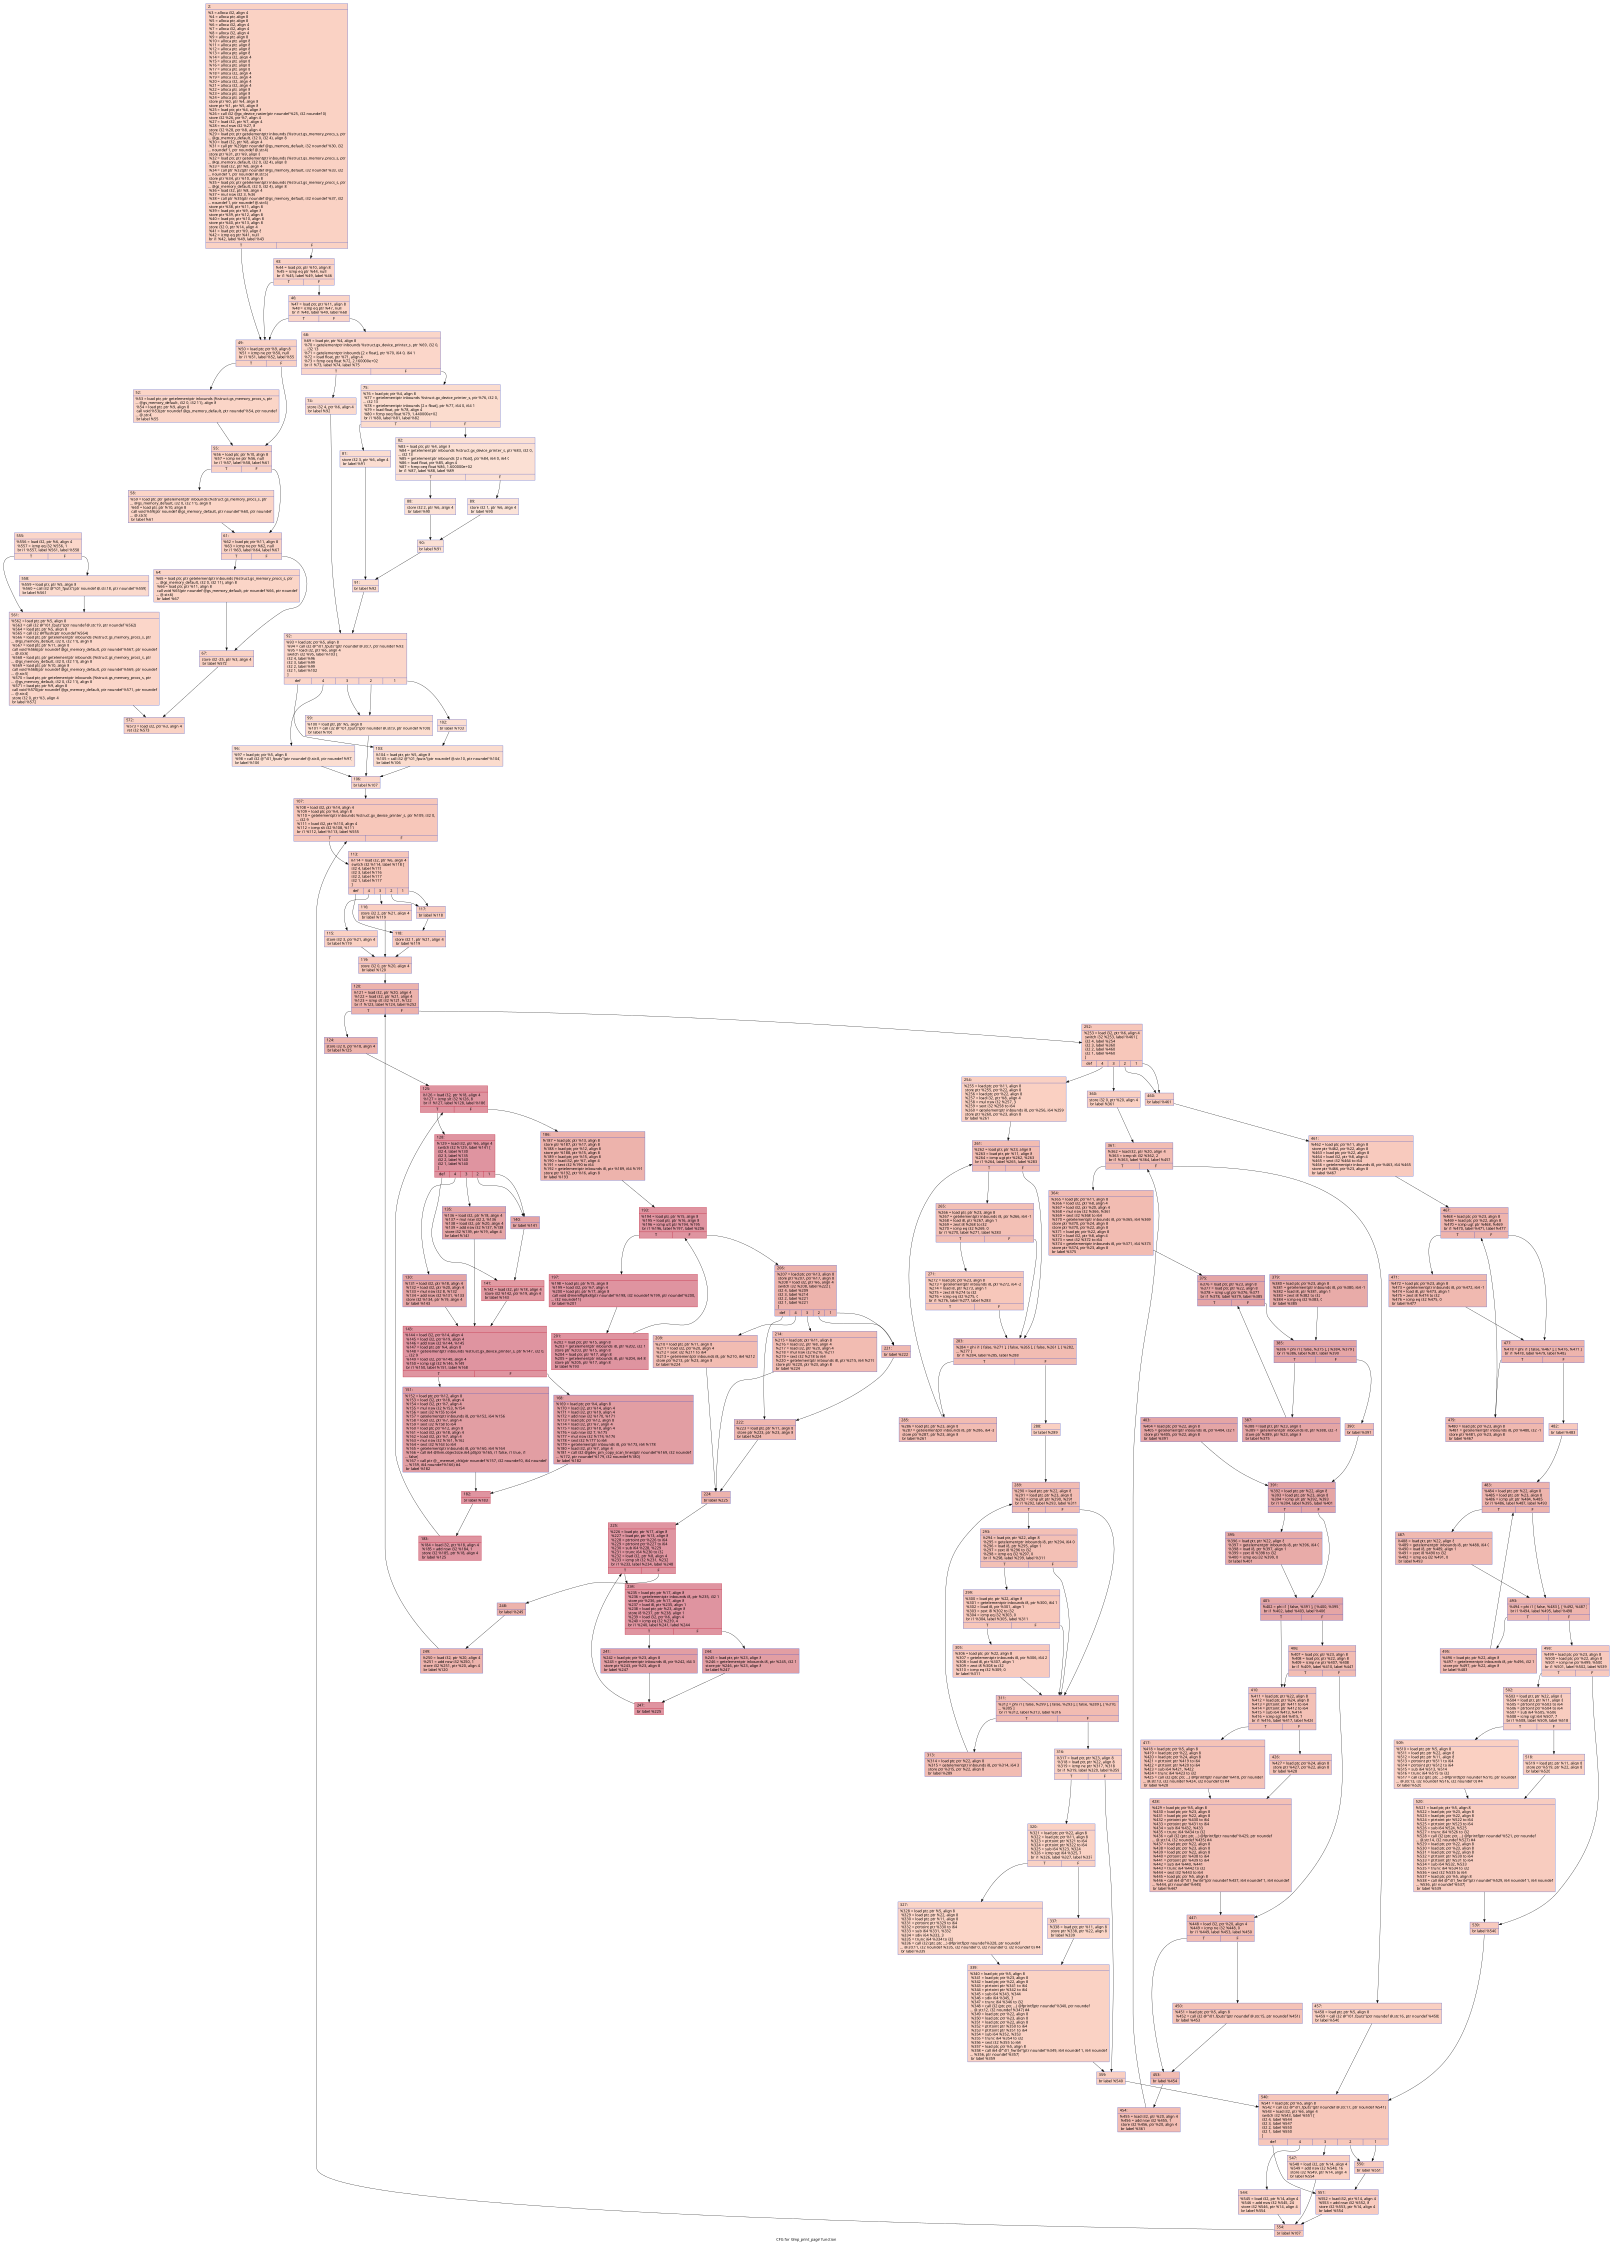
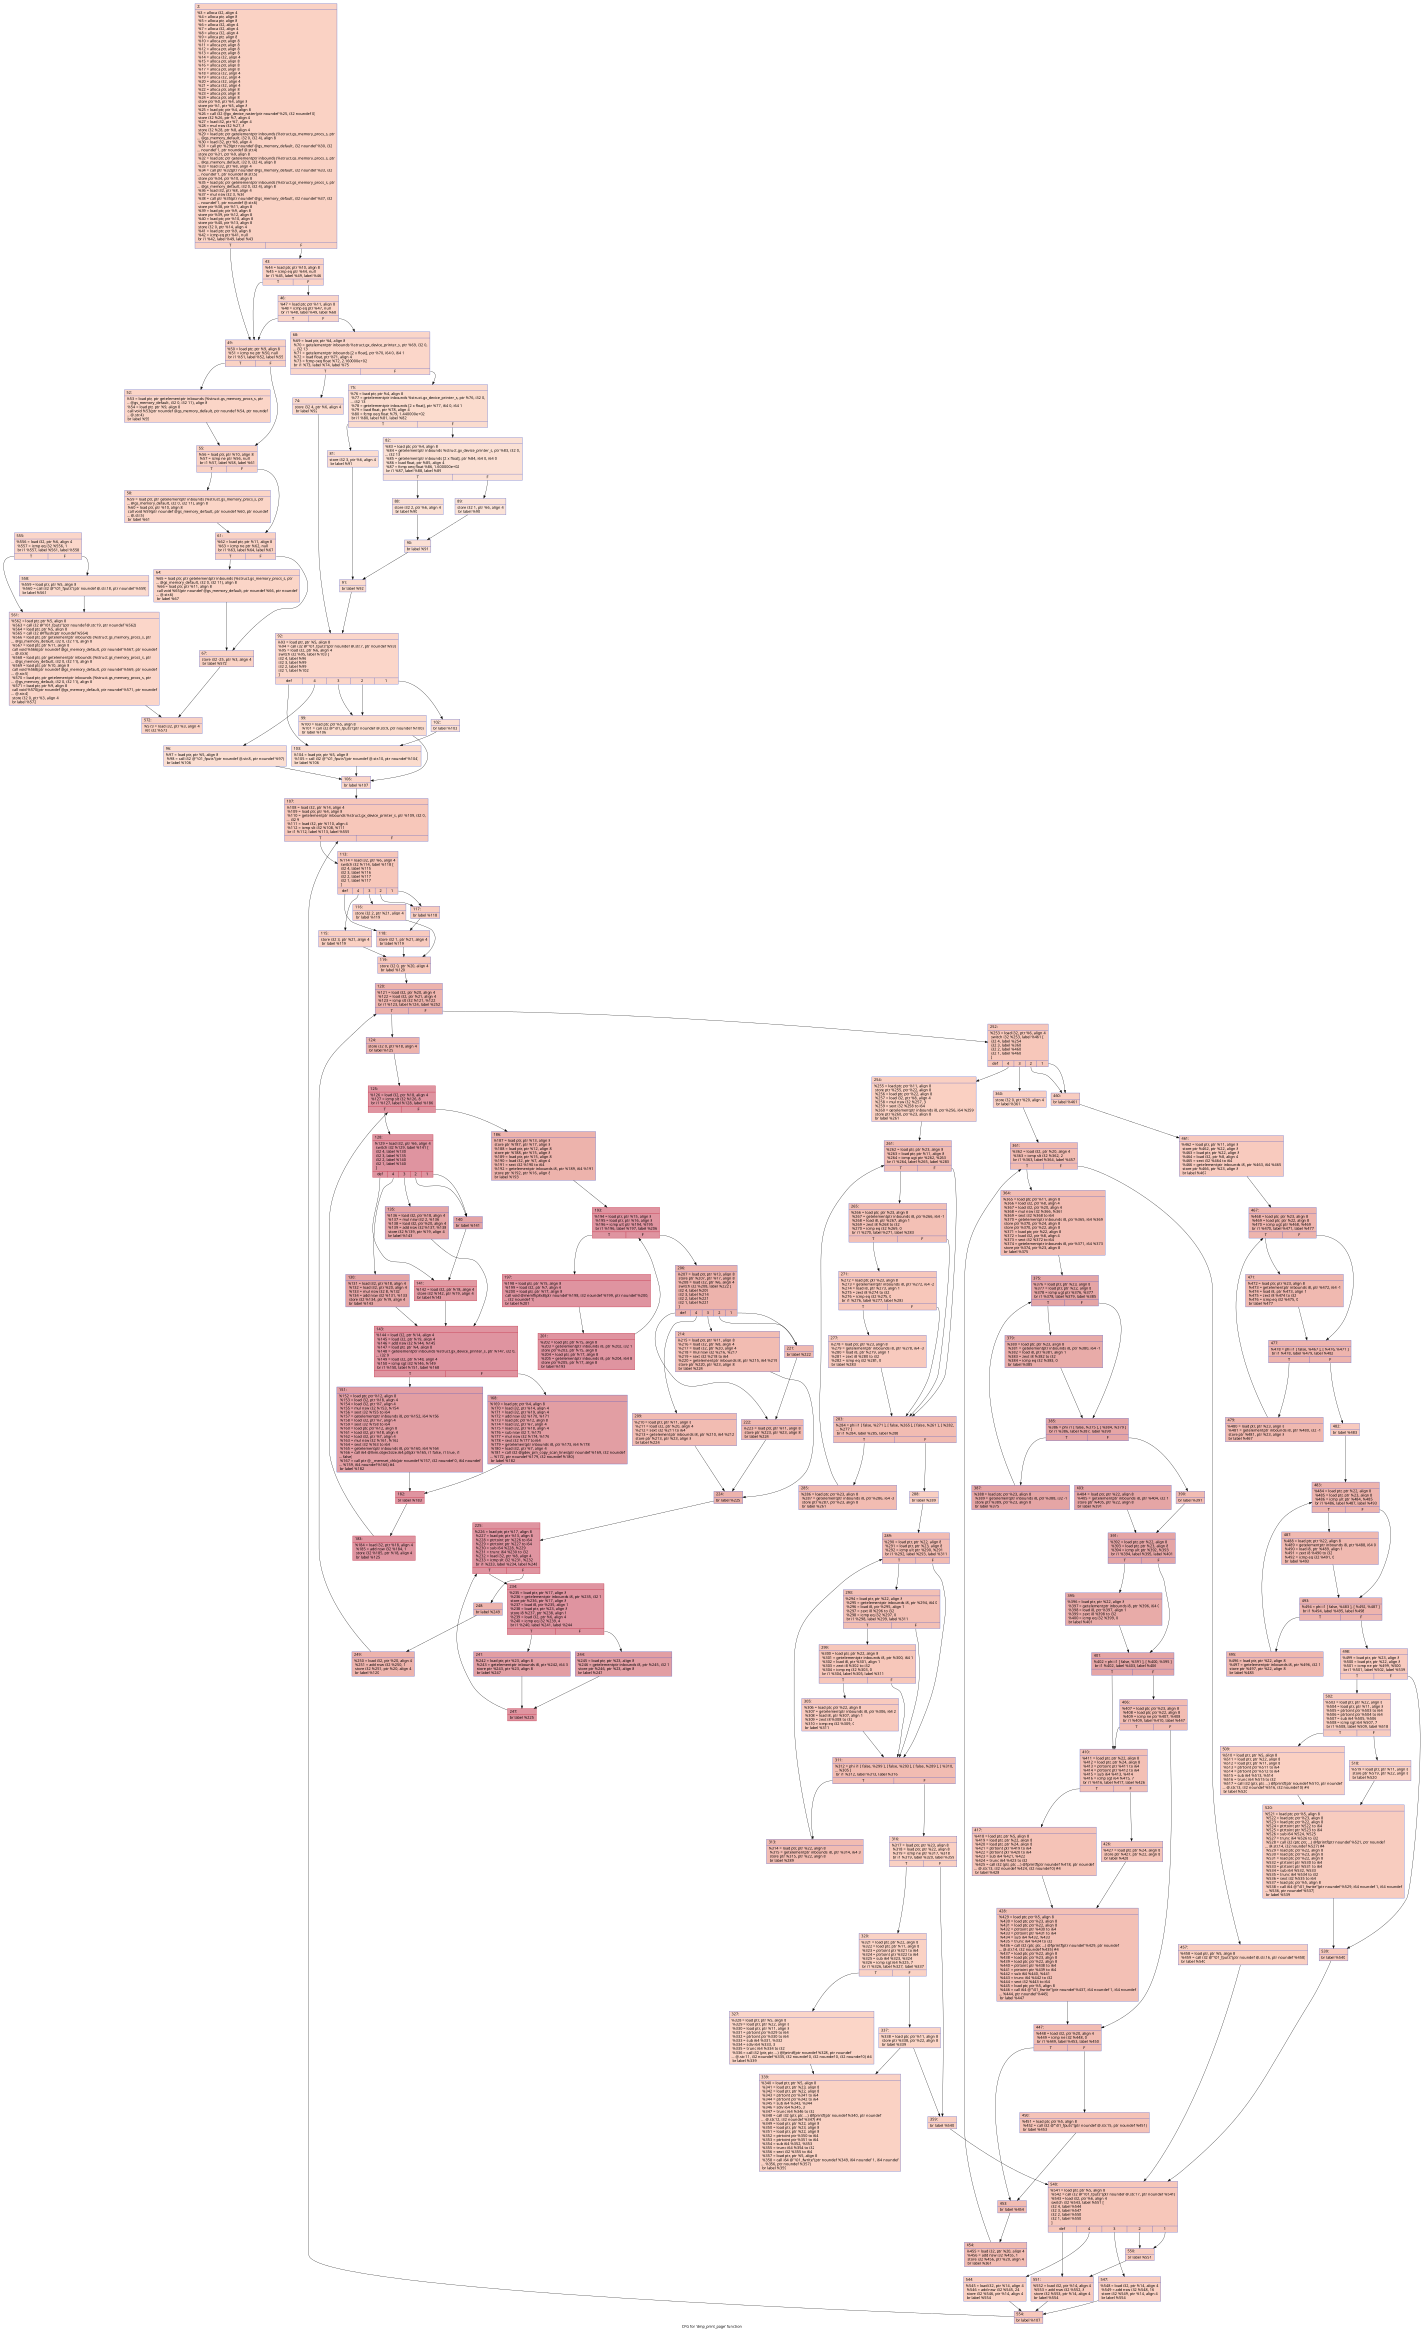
none -> (1049, 1319)
none -> (877, 1352)
(1098, 2066) -> (926, 2081)
